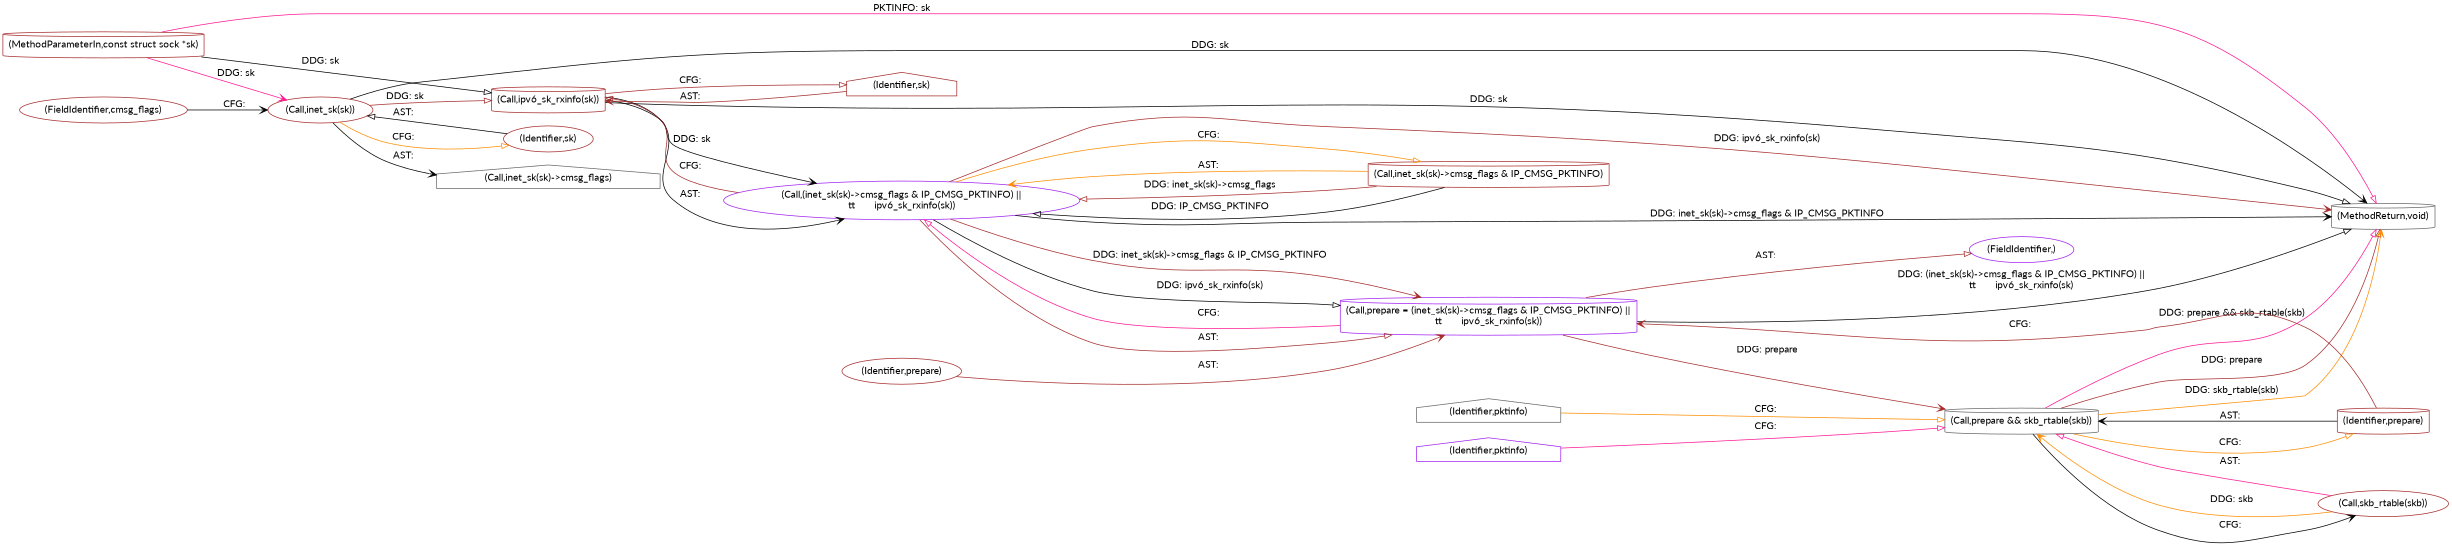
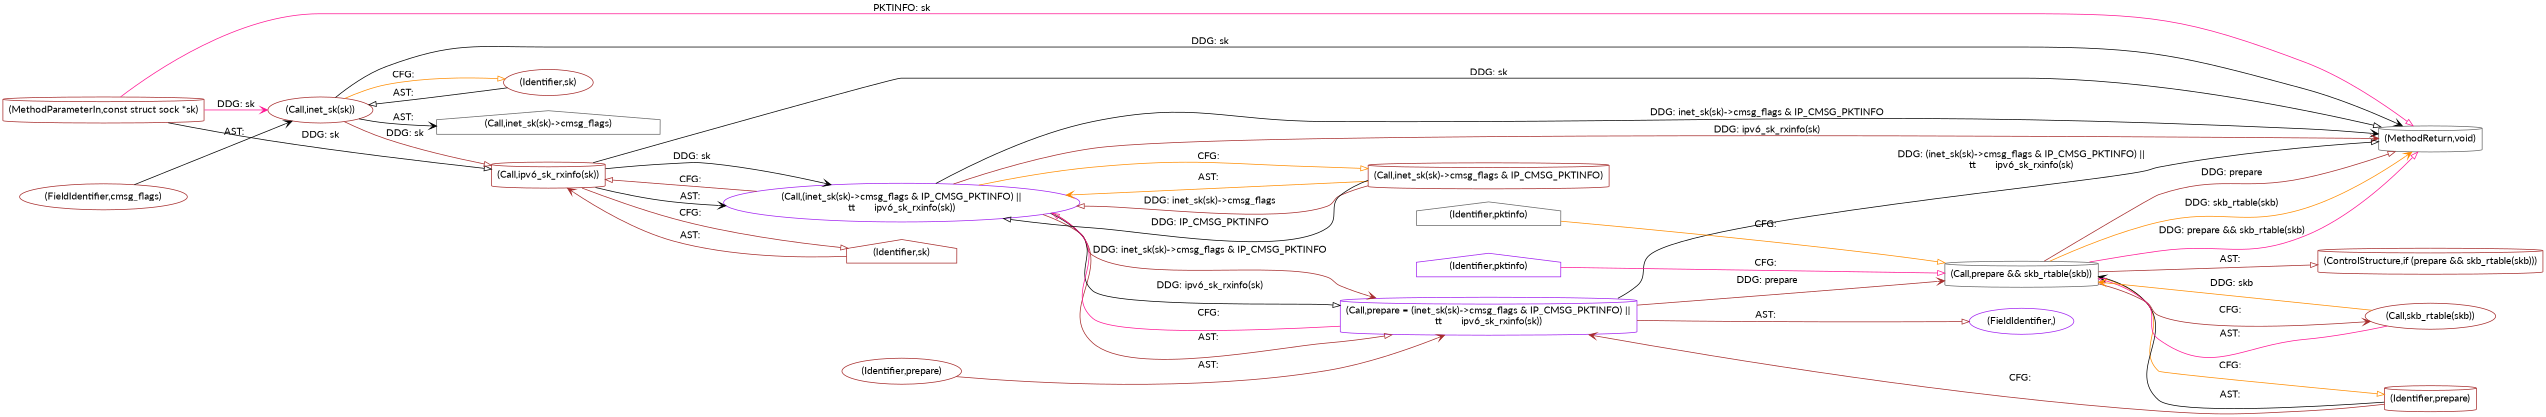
(236, 105) -> (236, 132)
none -> (2430, 261)
(2175, 536) -> (2225, 326)
